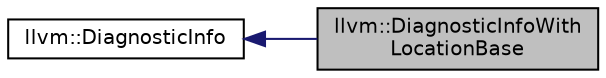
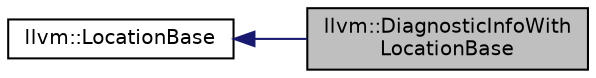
(126, 39) -> (121, 39)
